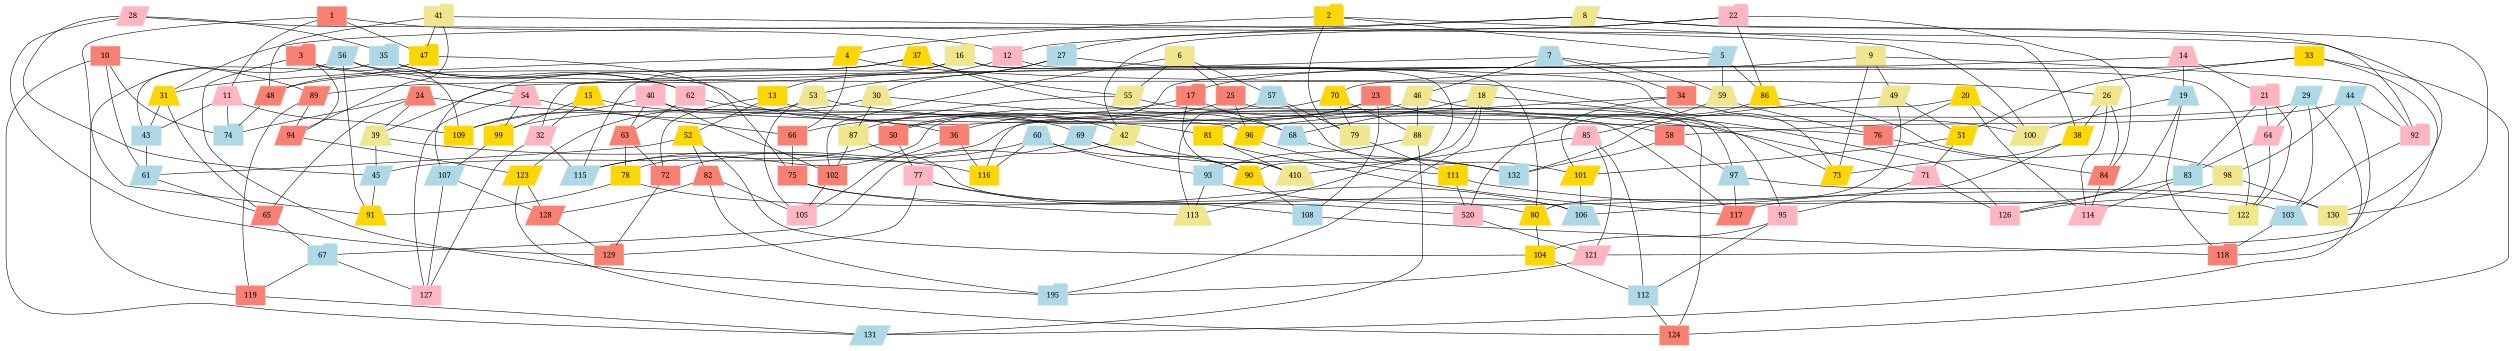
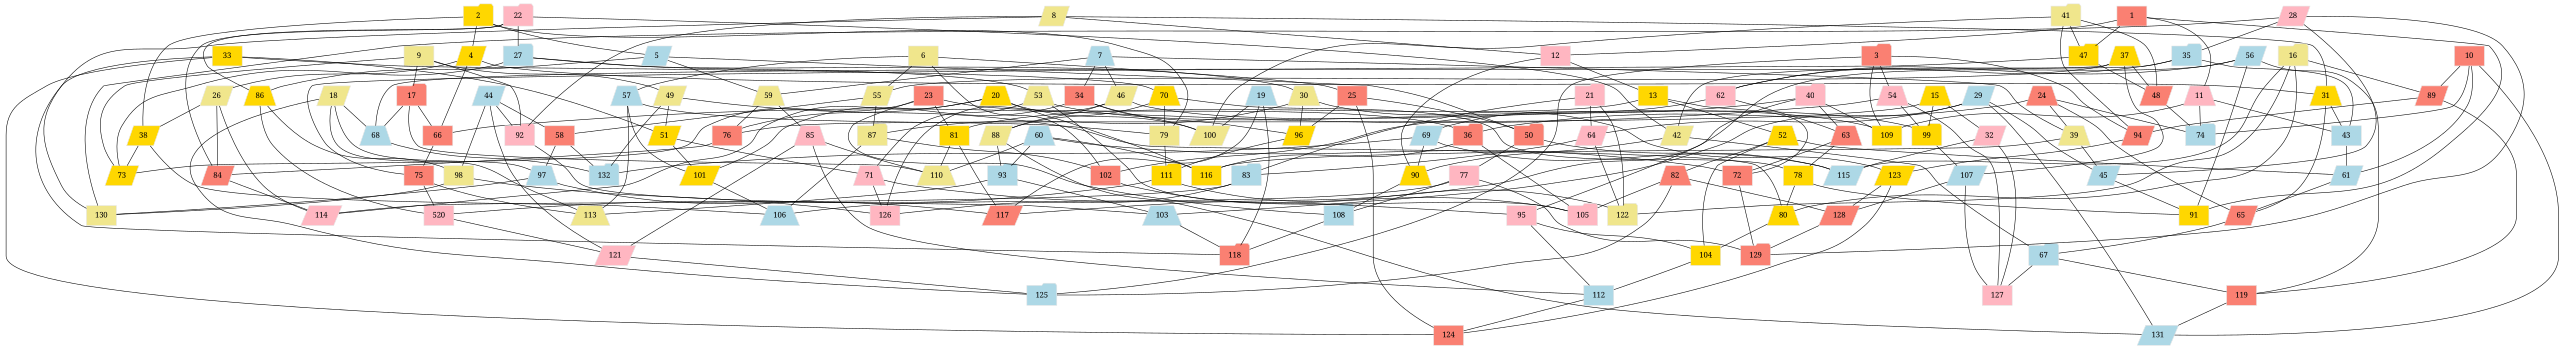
(2183, 56) -> none
(1295, 176) -> (937, 176)
(371, 216) -> (2194, 216)
(1053, 295) -> (1042, 295)
